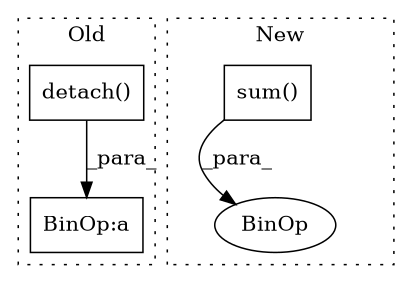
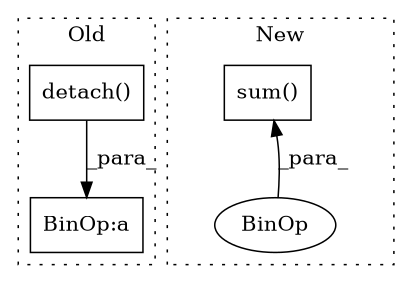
(199, 157) -> (279, 167)
